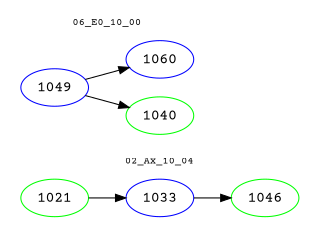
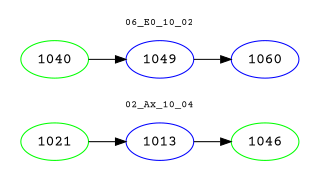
(107, 22) -> (160, 22)
(102, 100) -> (102, 59)
(160, 198) -> (160, 142)
